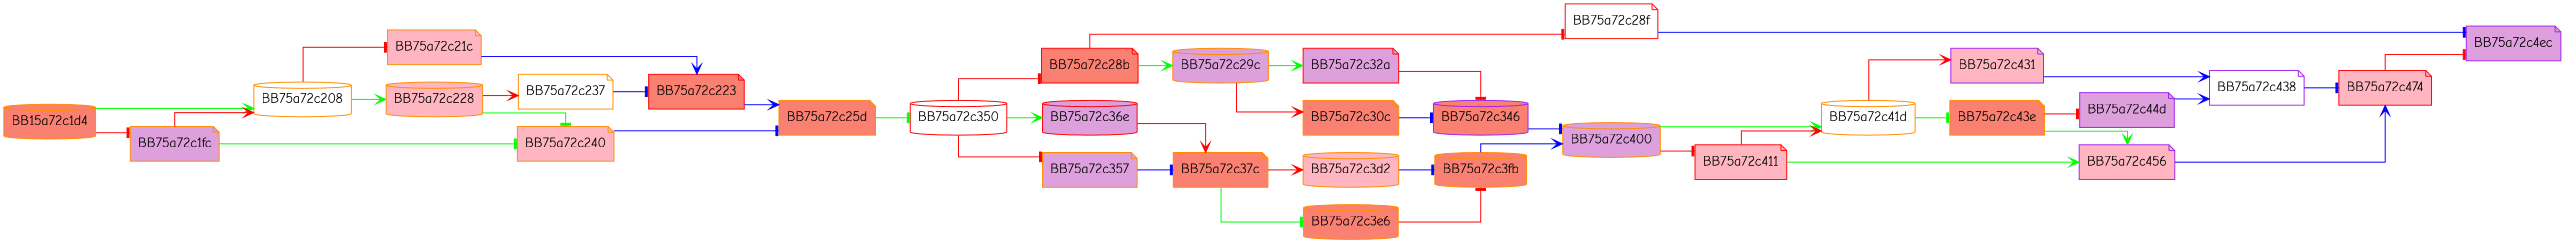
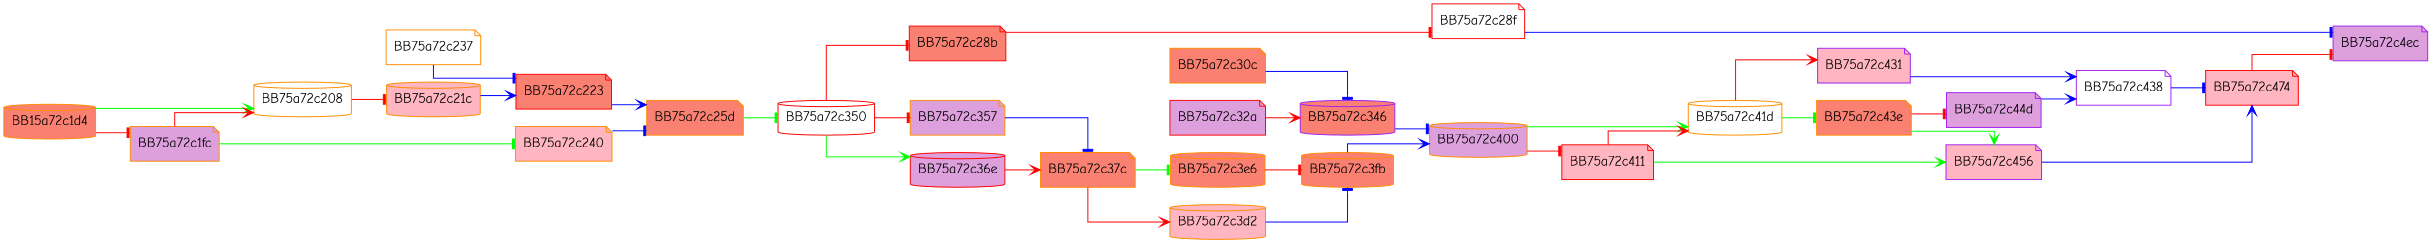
(434, 47) -> (433, 99)
(1221, 66) -> none
(1452, 71) -> (1278, 118)
(434, 99) -> none
